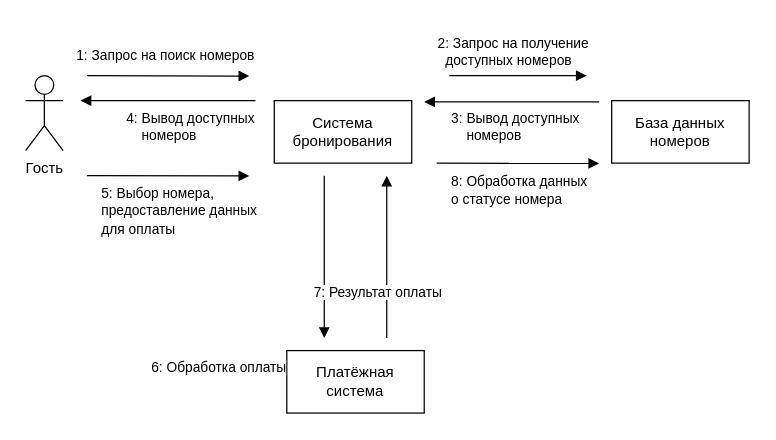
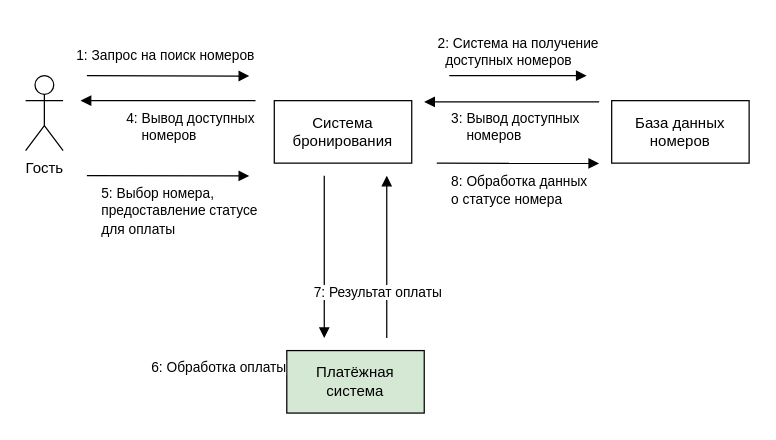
(501, 61) -> (501, 61)
(176, 220) -> (176, 220)
(356, 382) -> (356, 382)
